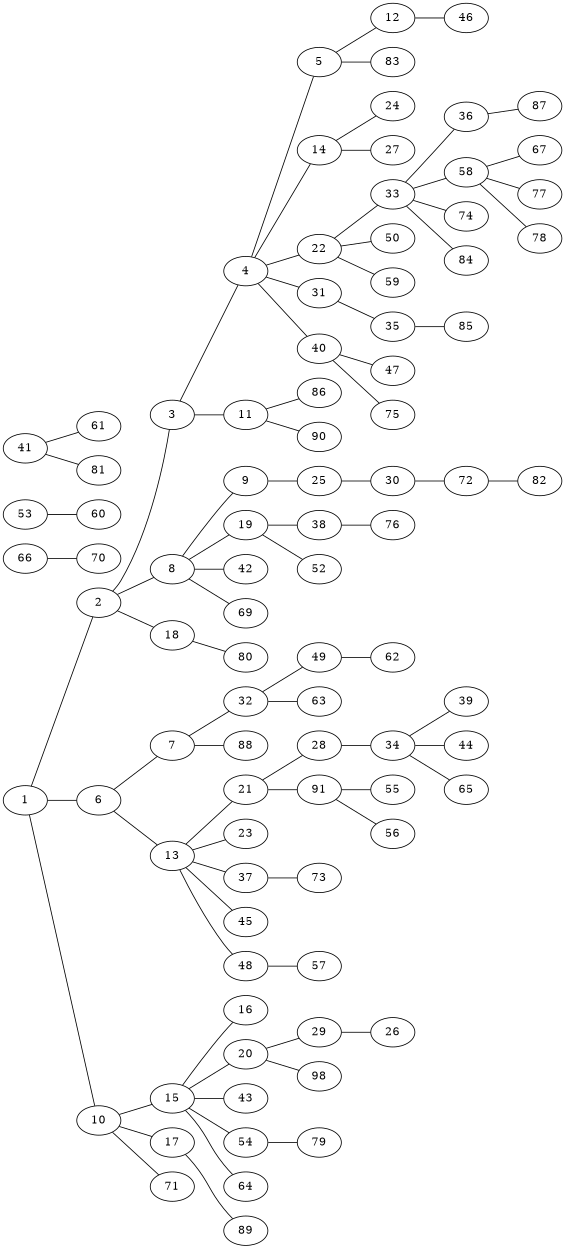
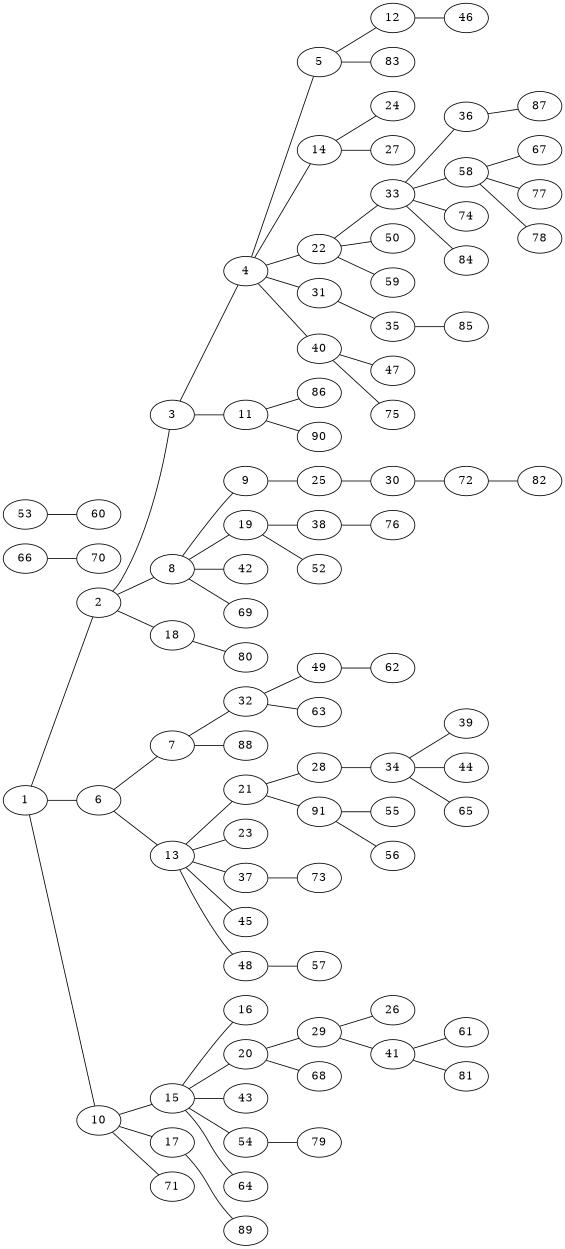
none -> (356, 1043)
(319, 1076) -> (319, 1076)
